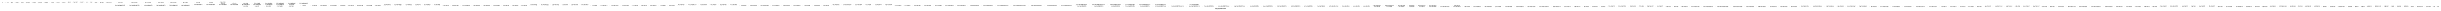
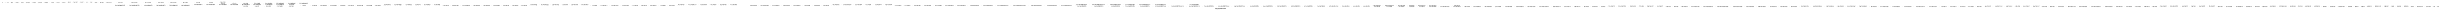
(744, 5) -> none
